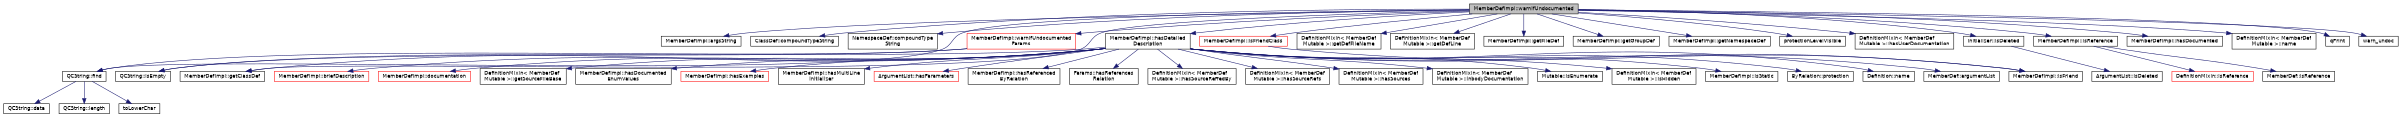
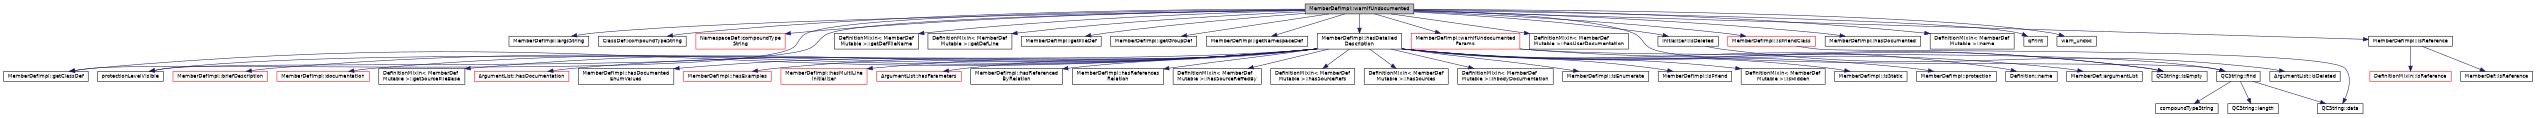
(893, 41) -> (741, 41)
none -> (736, 57)
(1644, 57) -> (2087, 52)
none -> (522, 76)
(821, 76) -> (824, 76)
(1104, 76) -> (1118, 76)
(1570, 76) -> (1606, 76)
(1820, 76) -> (1956, 76)
(139, 109) -> (2187, 109)
